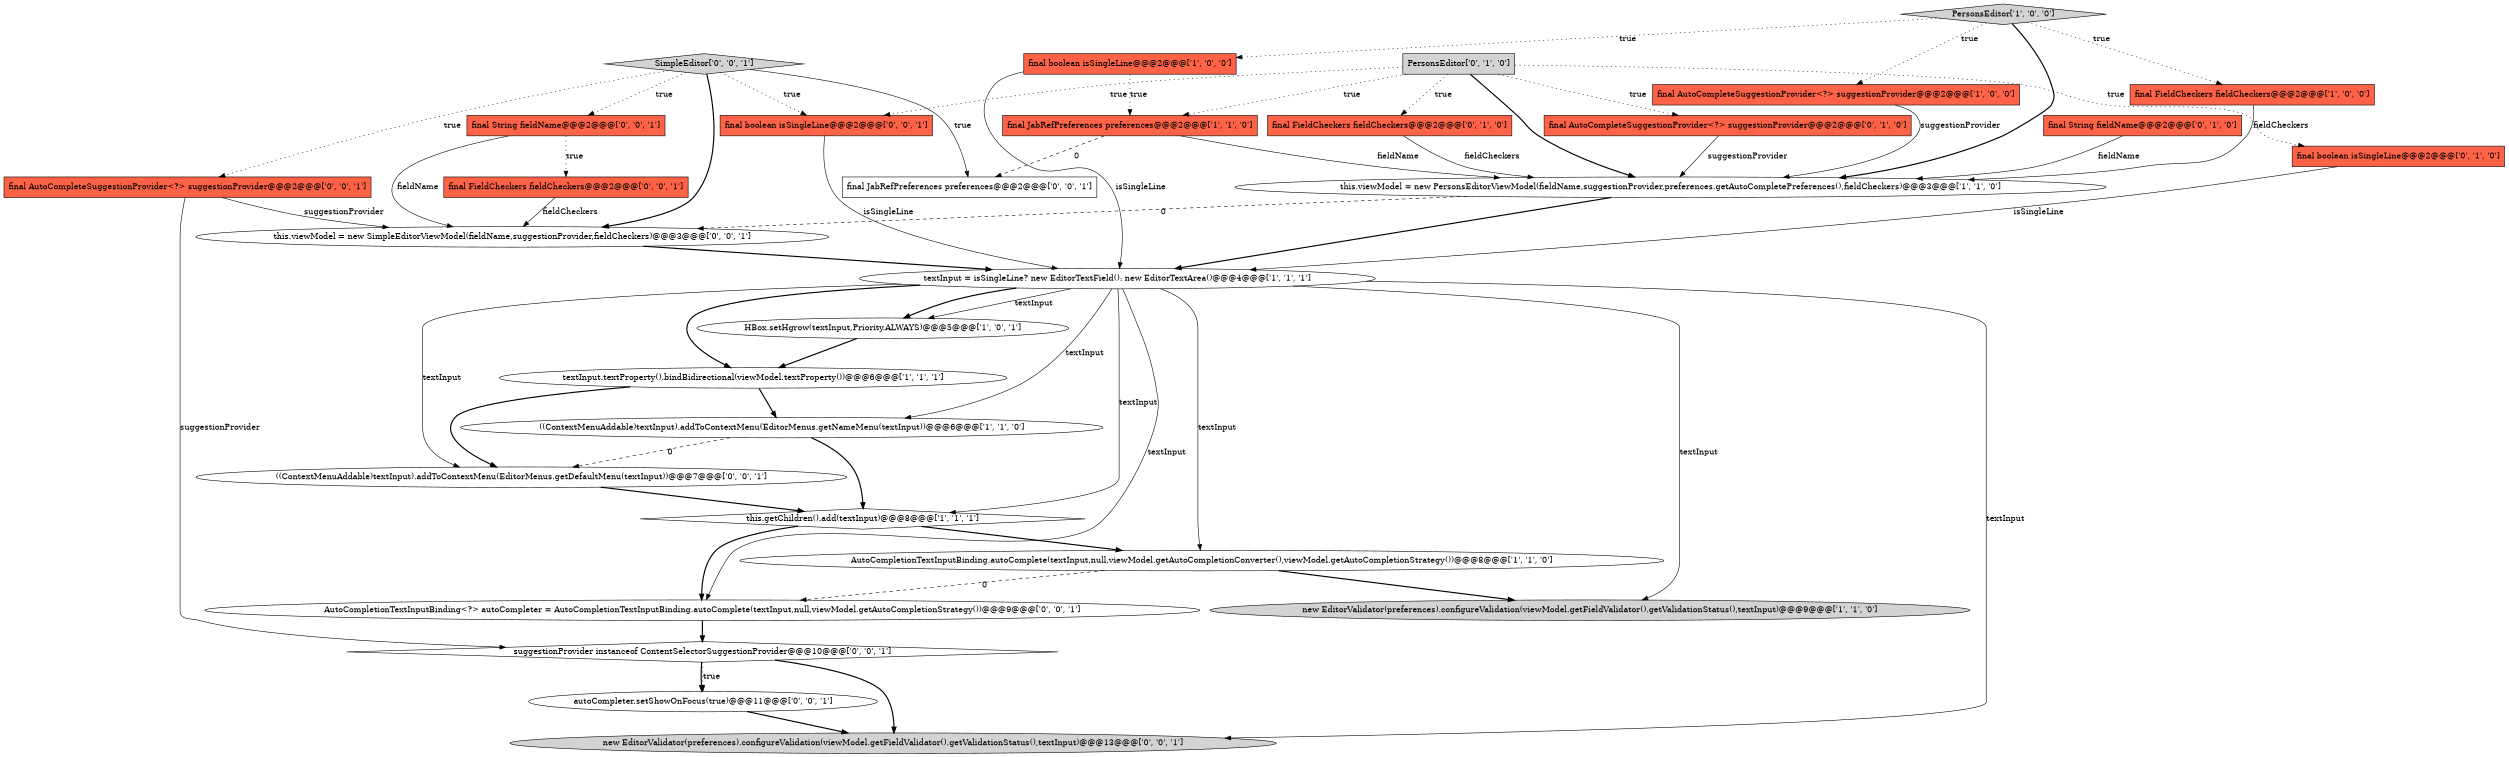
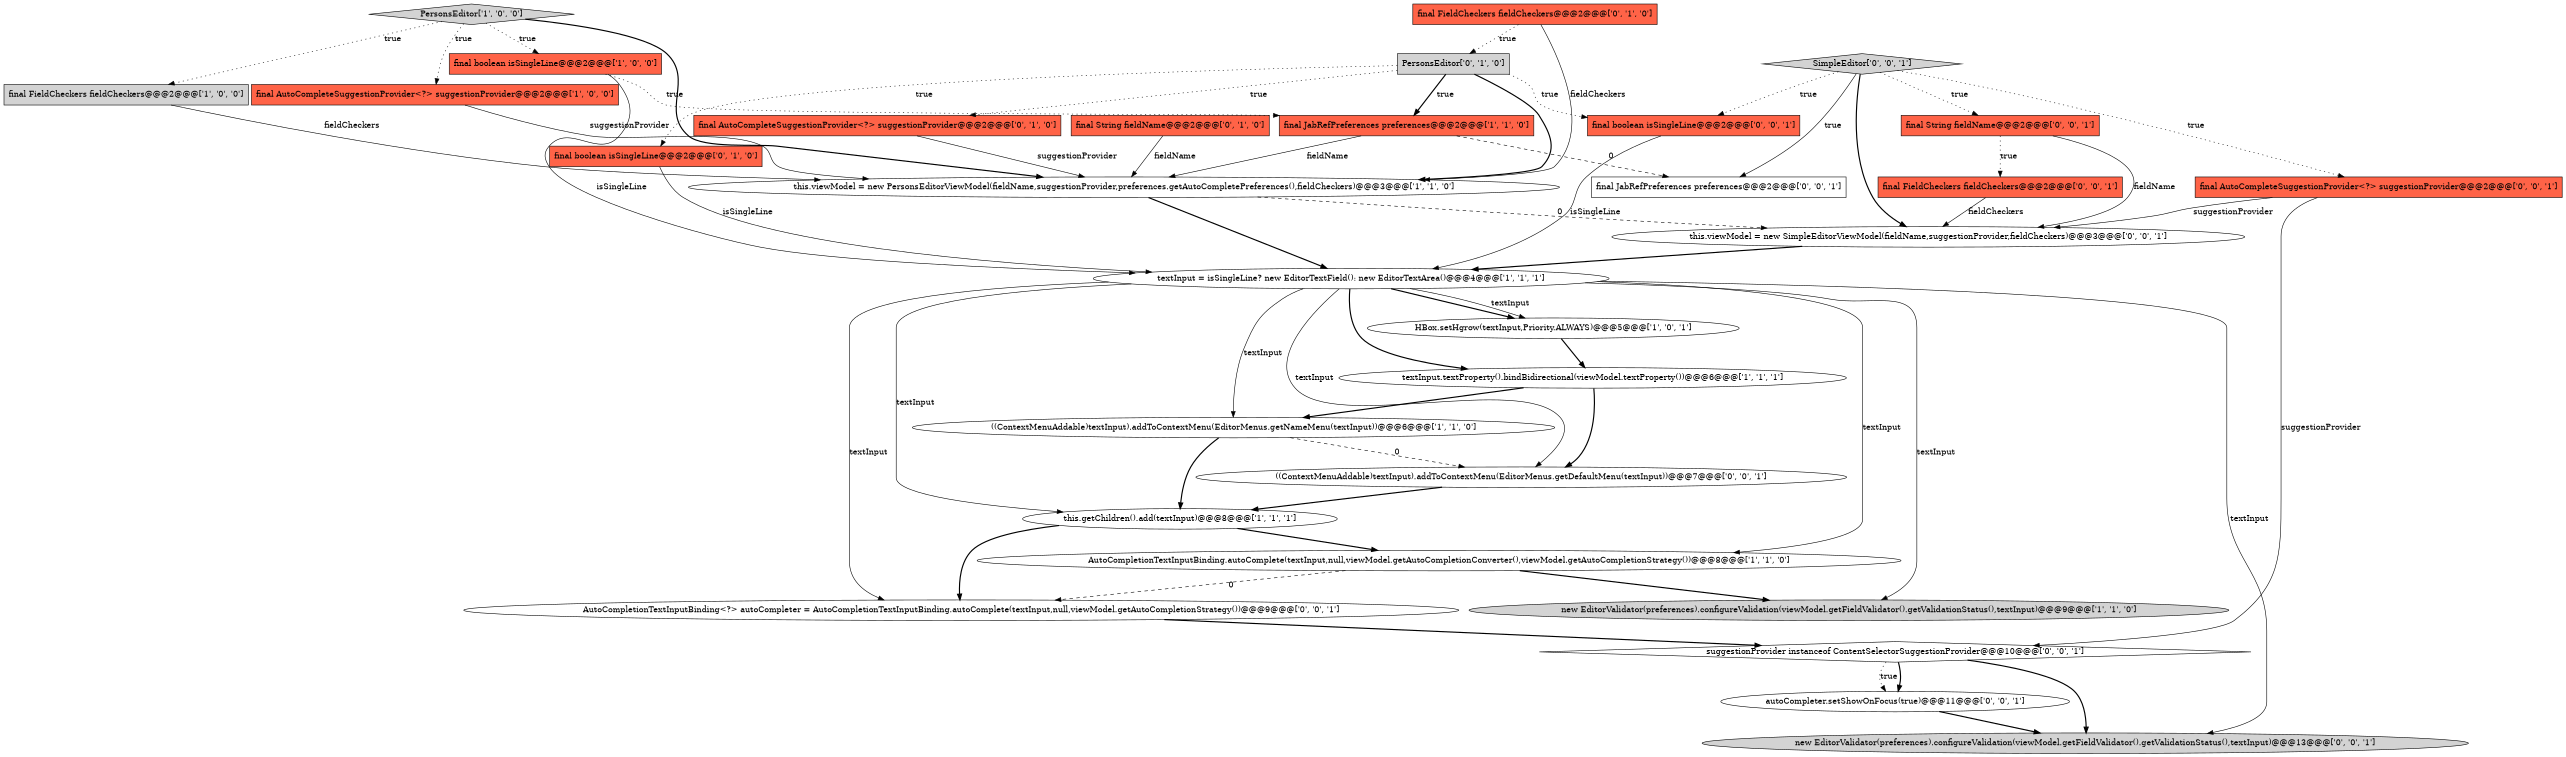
(1427, 93) -> (1497, 38)
(1297, 94) -> (1432, 92)
(2252, 95) -> (126, 95)
(863, 519) -> (1180, 519)
